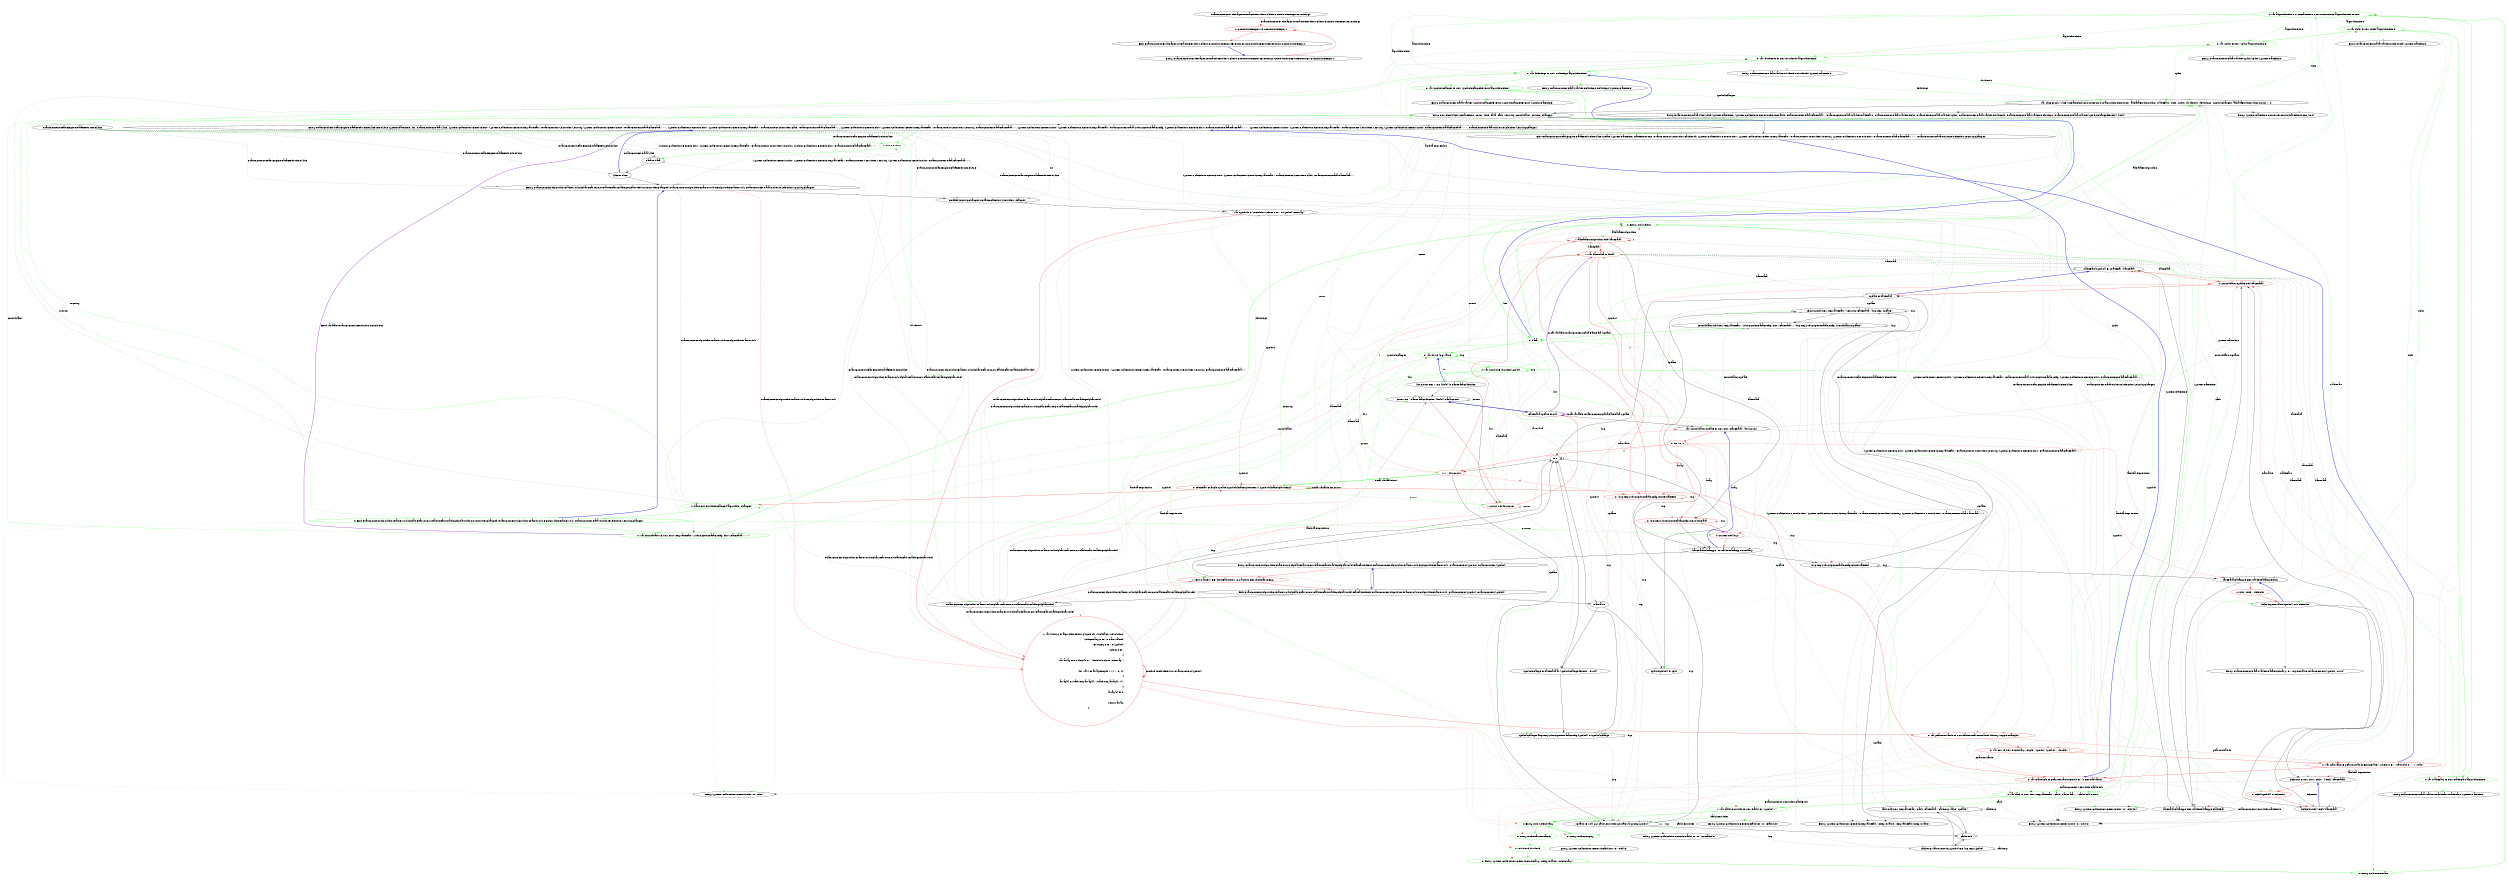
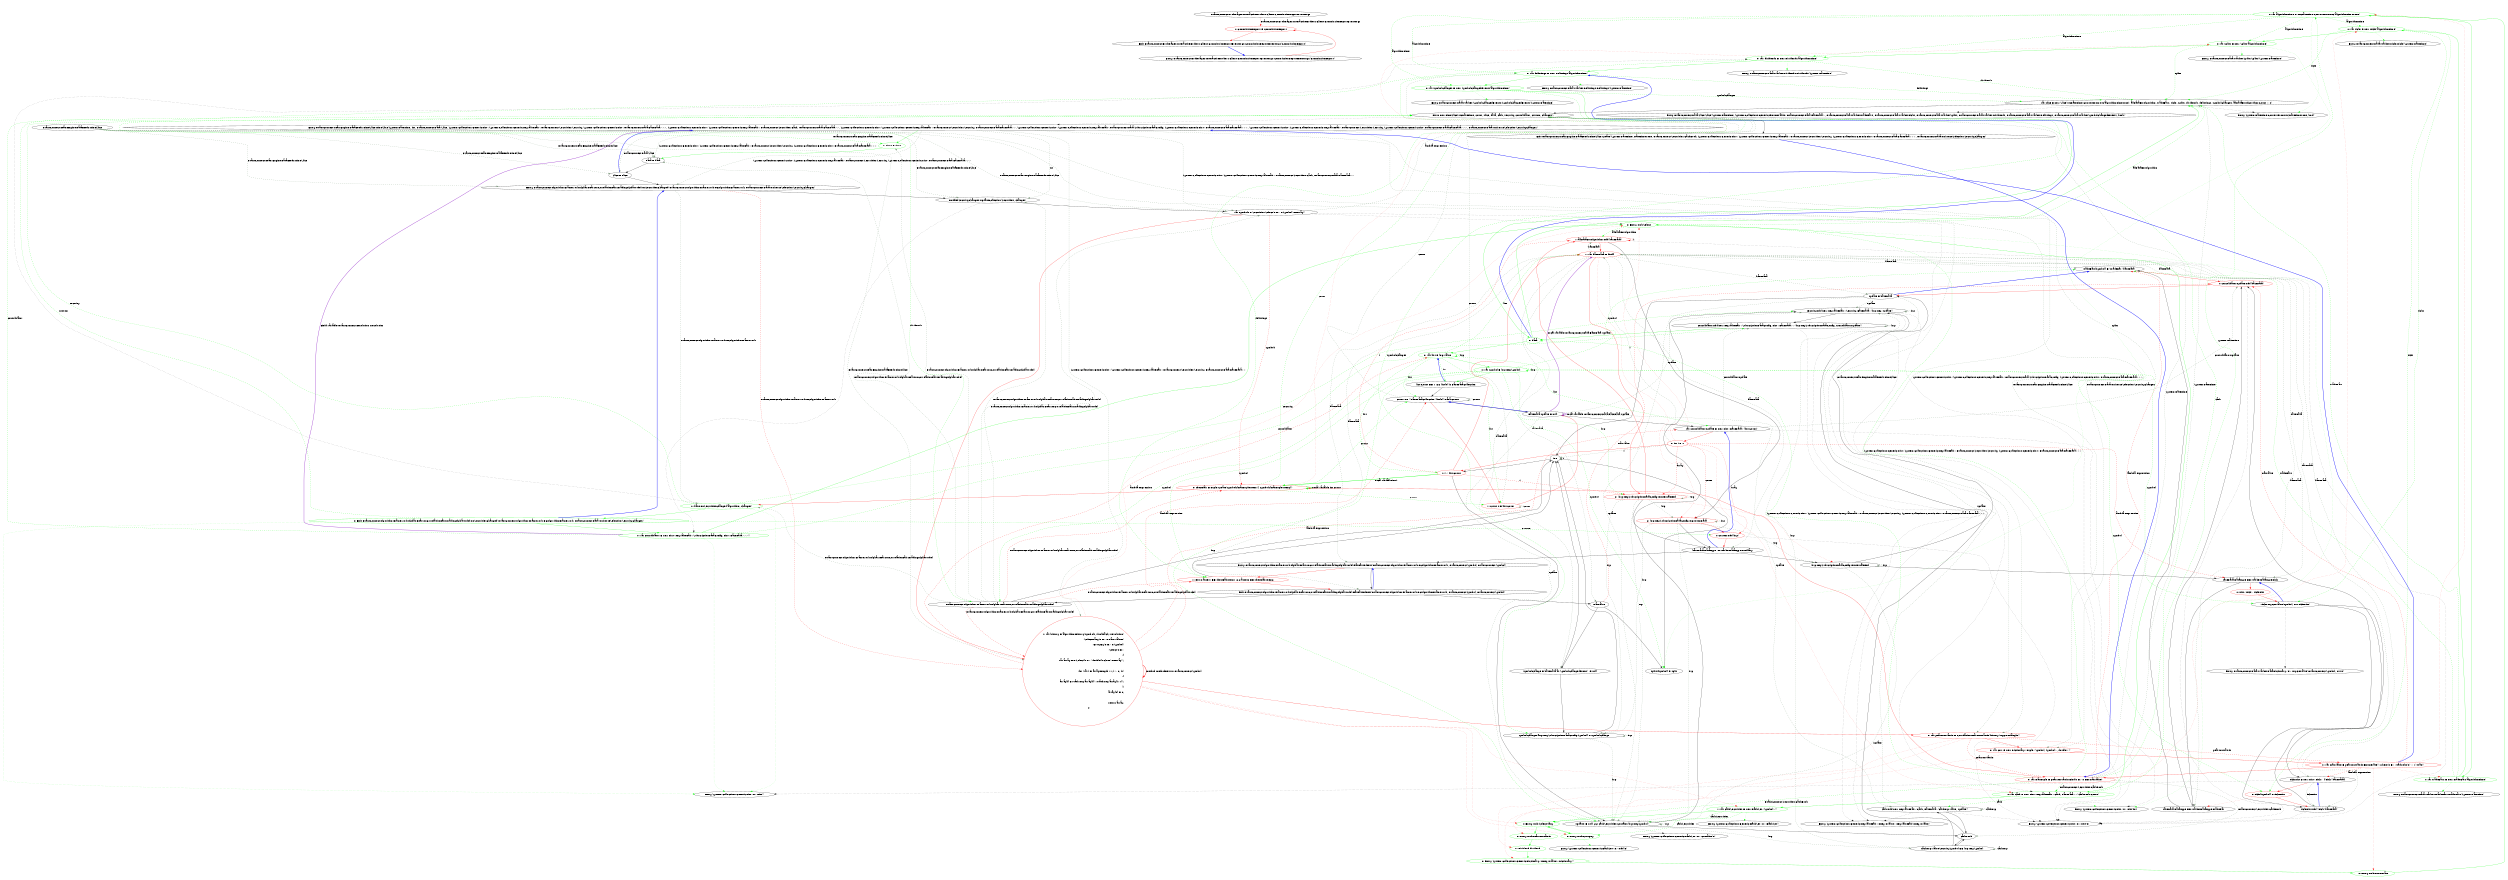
(1647, 395) -> (1647, 395)
(1480, 443) -> none
(1709, 480) -> (1709, 480)
